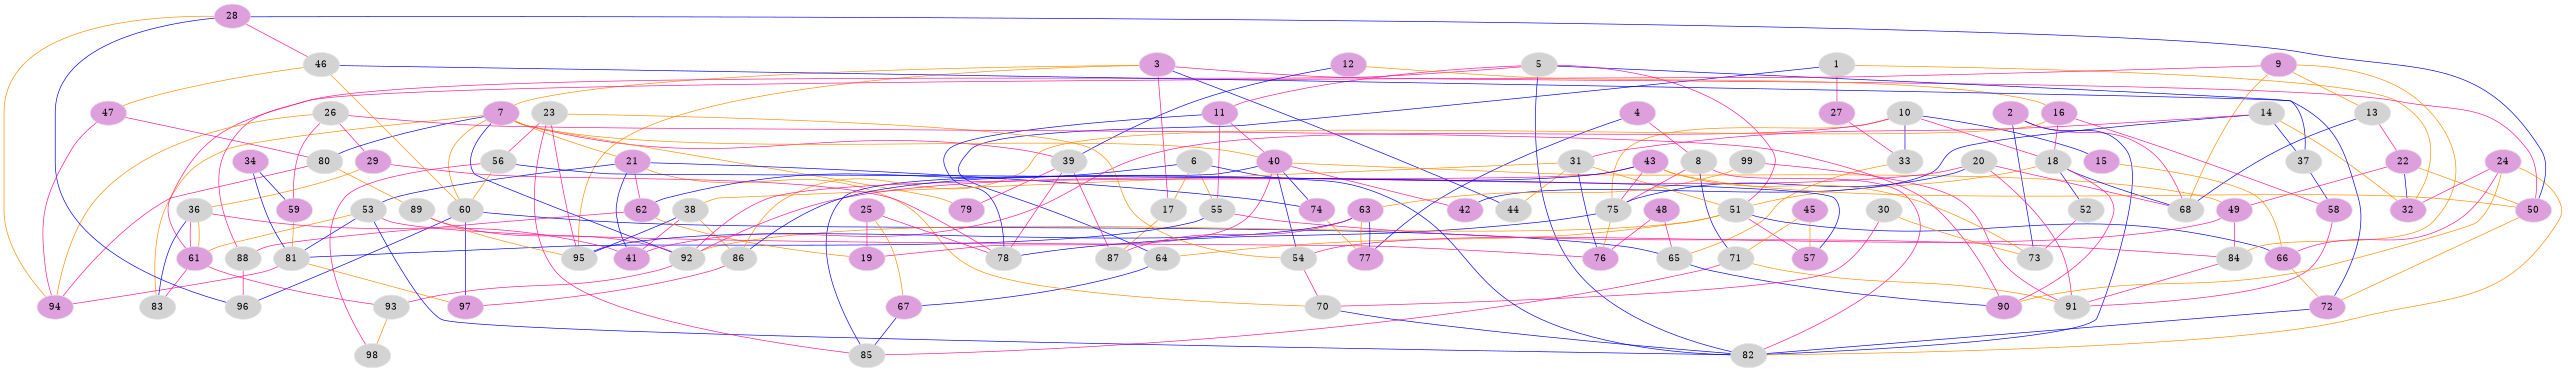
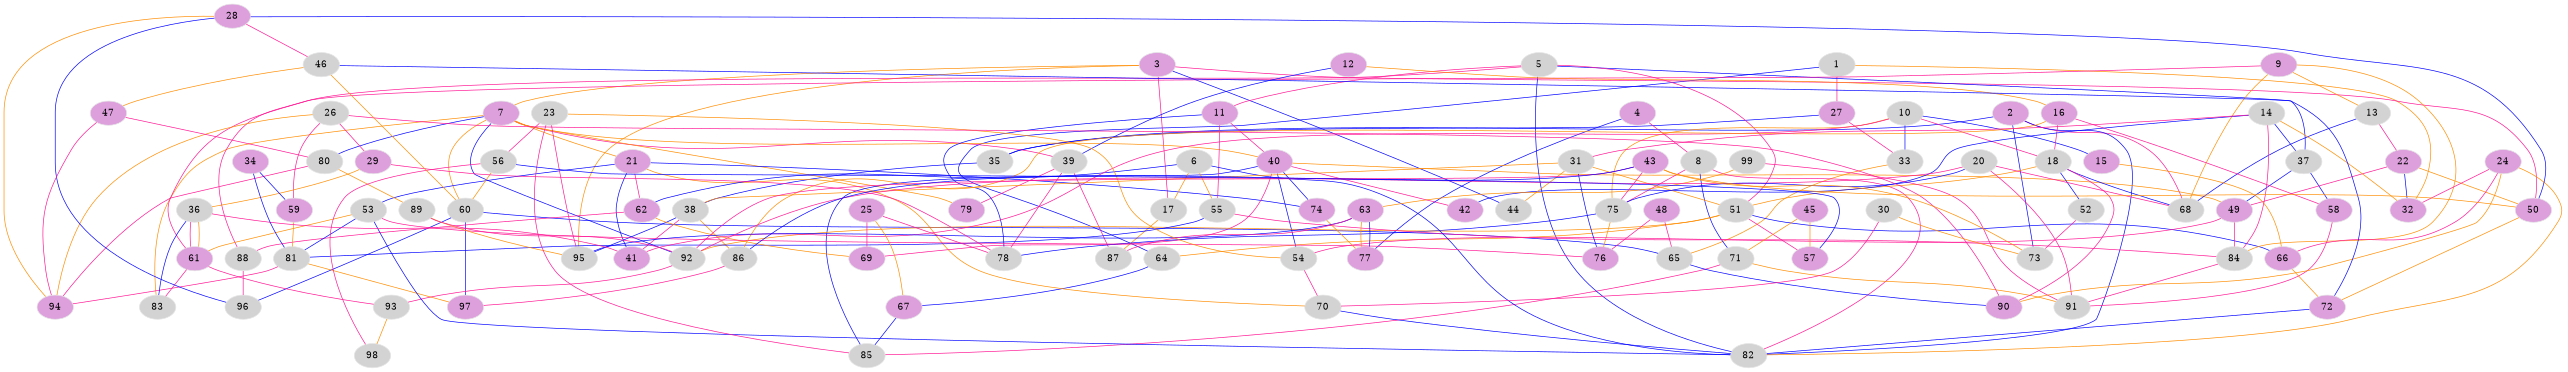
none -> (995, 162)
none -> (2267, 180)
none -> (2275, 182)
(867, 259) -> (867, 259)
